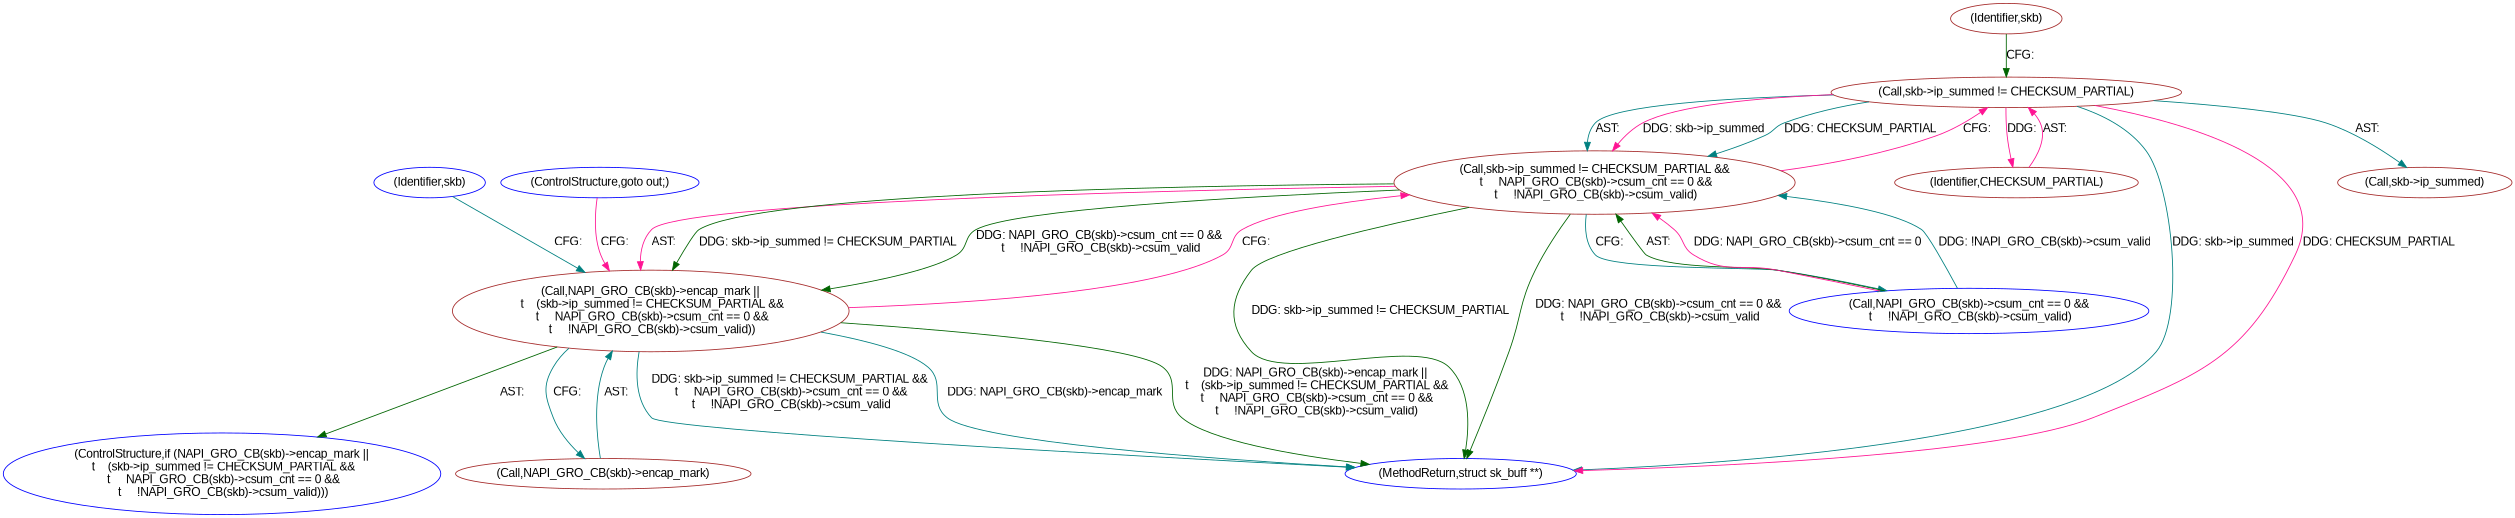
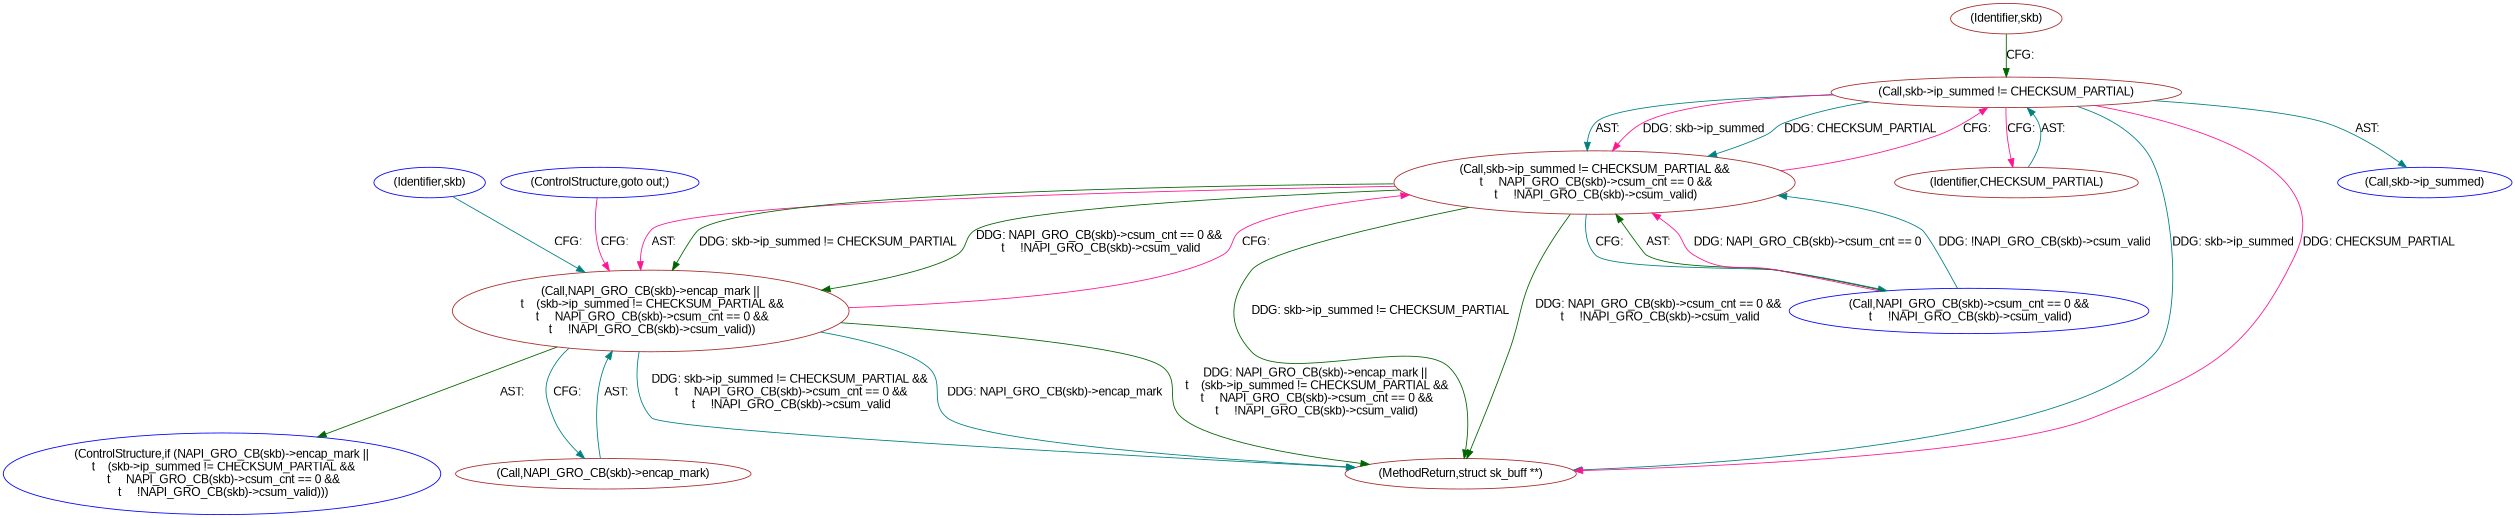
(2024, 129) -> (2023, 129)
(2042, 141) -> (2040, 141)
(2425, 183) -> (2425, 183)
(1461, 474) -> (1461, 474)
